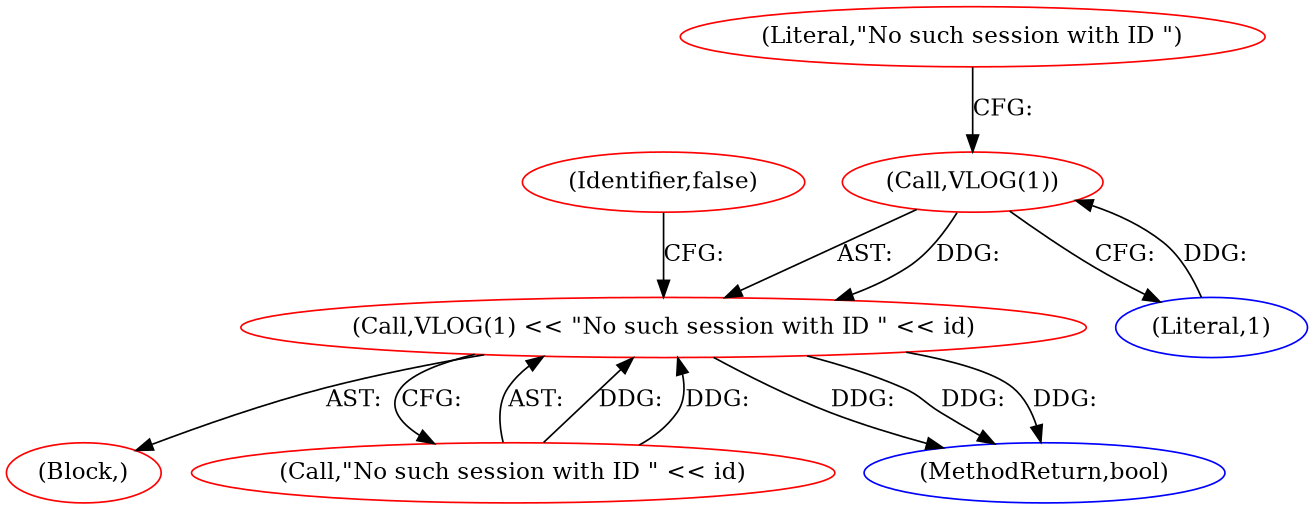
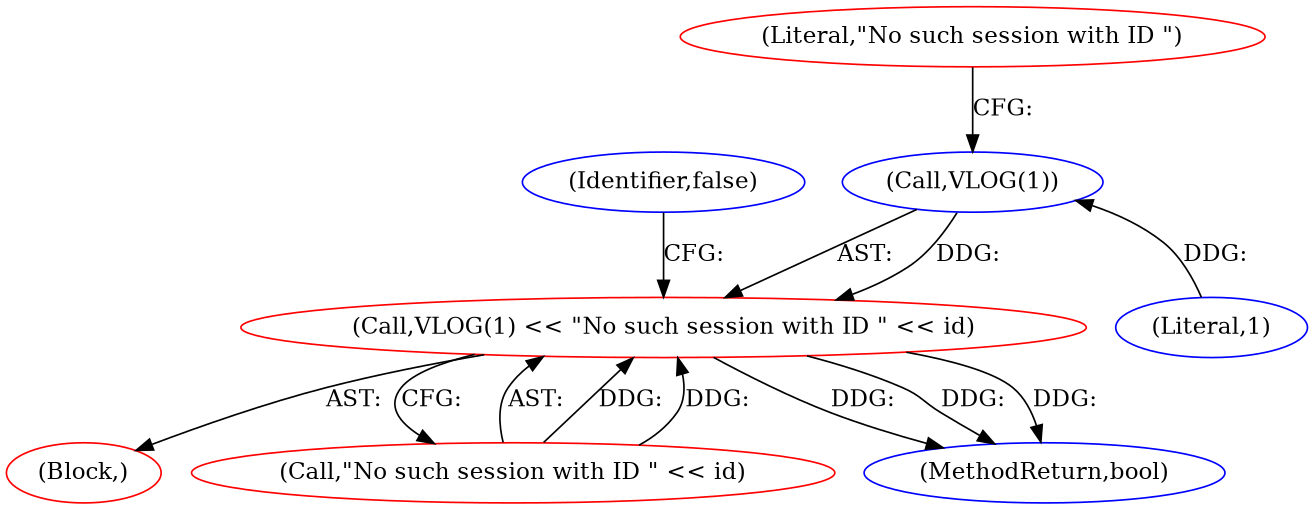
(664, 182) -> (664, 182)
(973, 182) -> (973, 182)
(1076, 256) -> none
